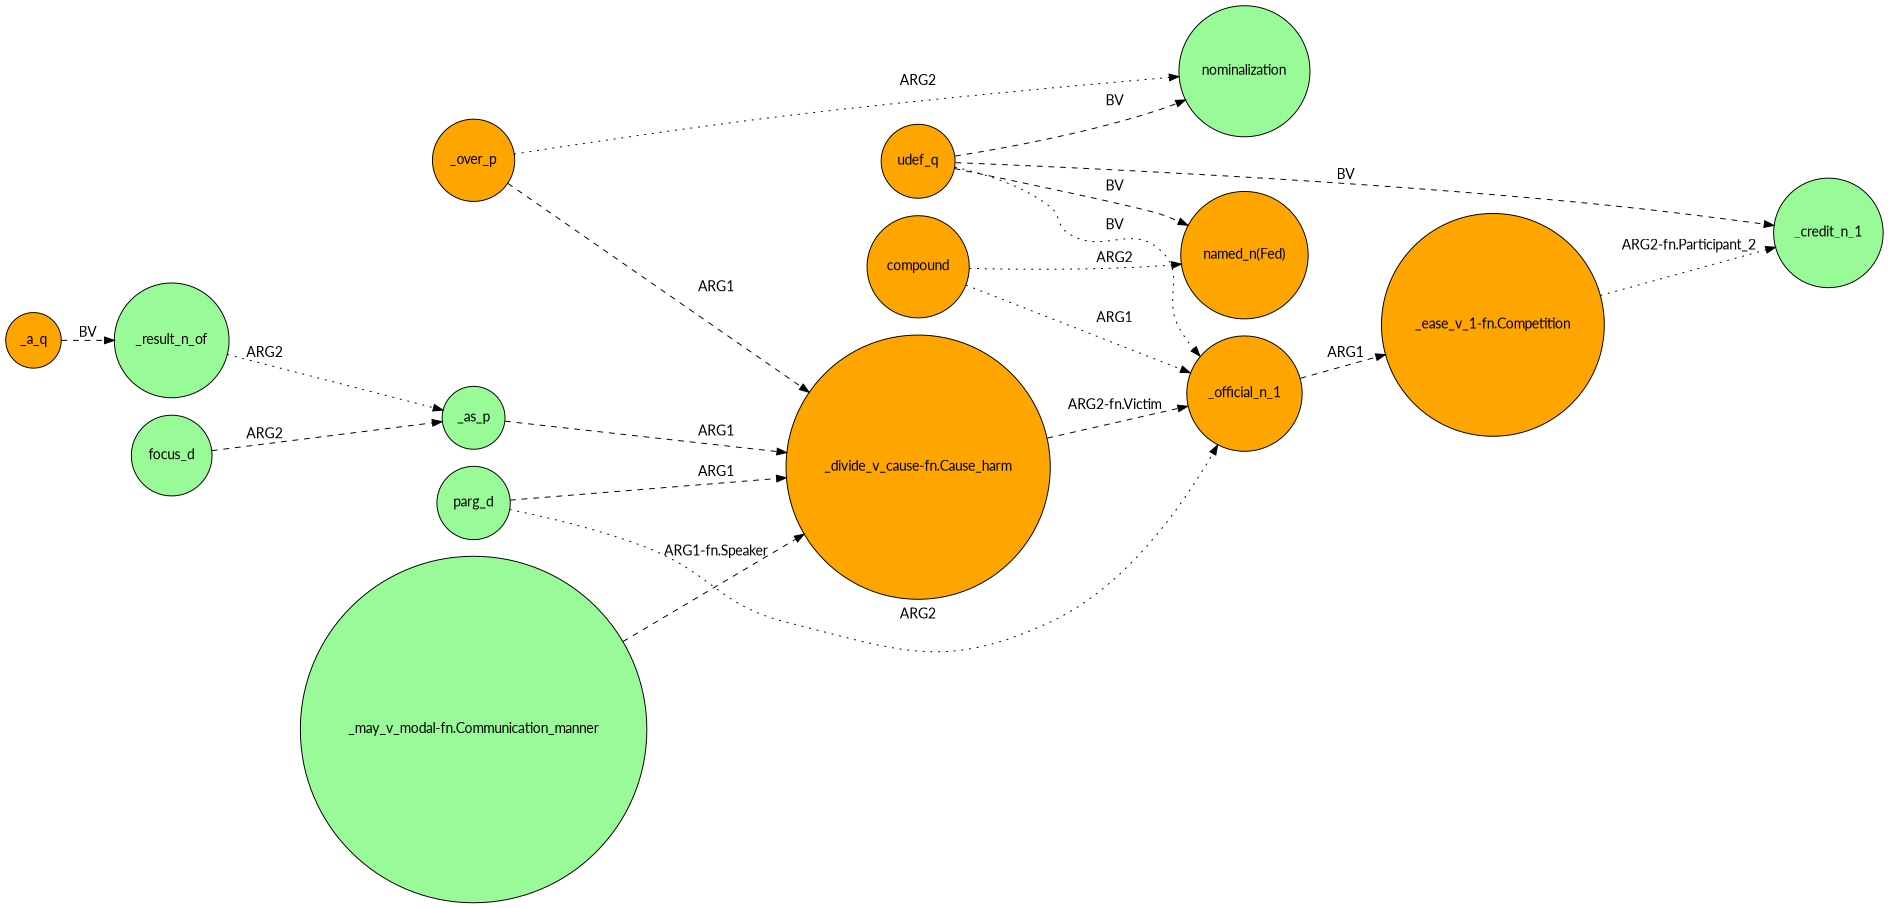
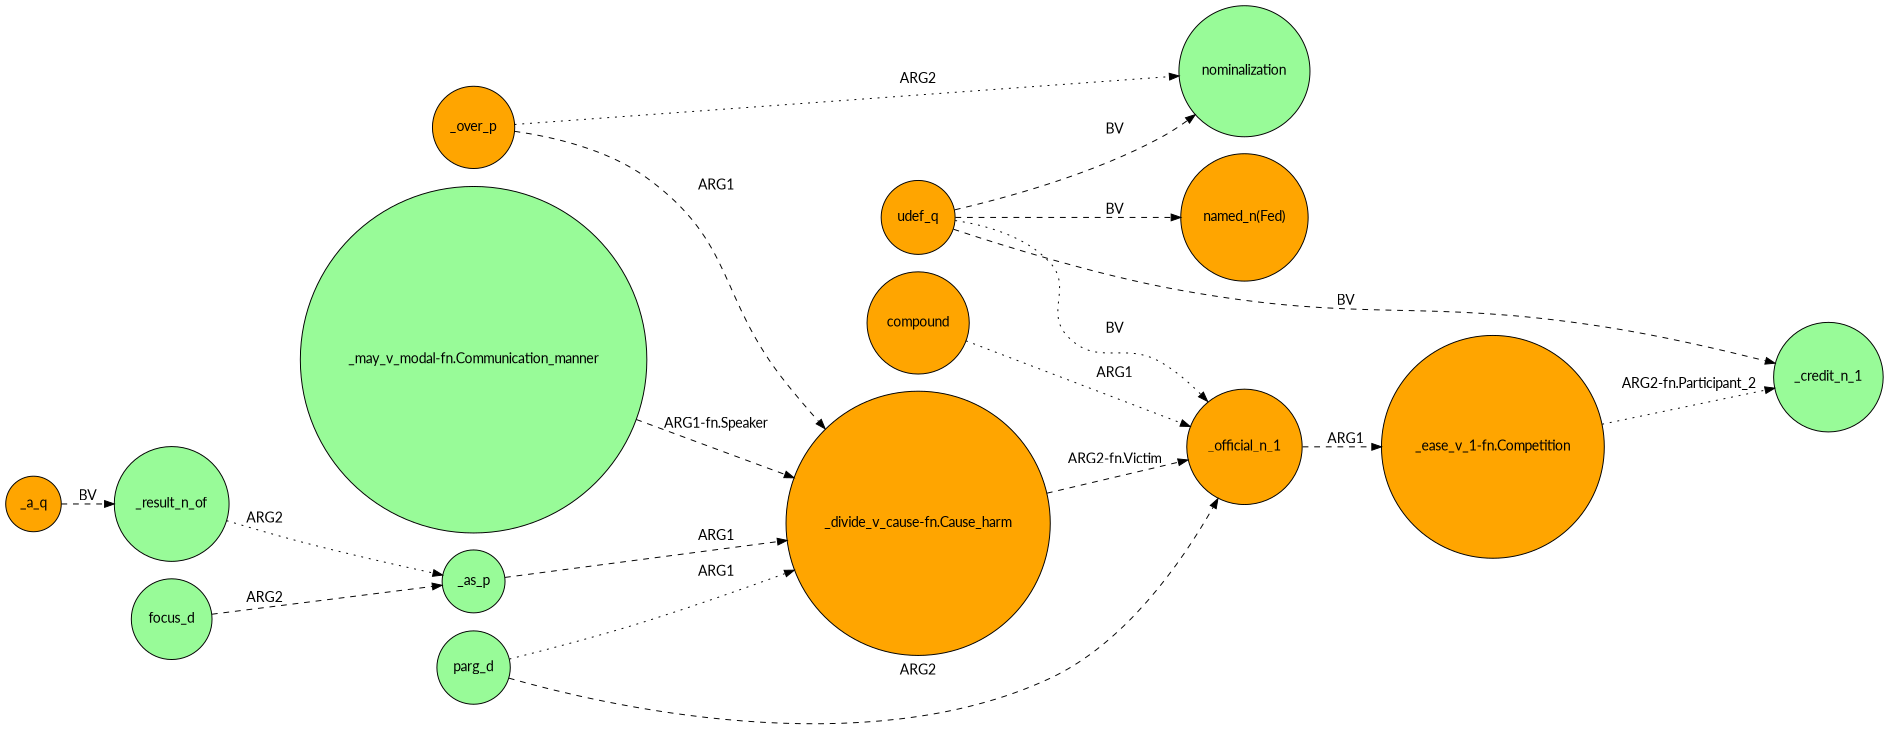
(1071, 269) -> none
(643, 489) -> (649, 620)
(887, 647) -> (900, 719)
